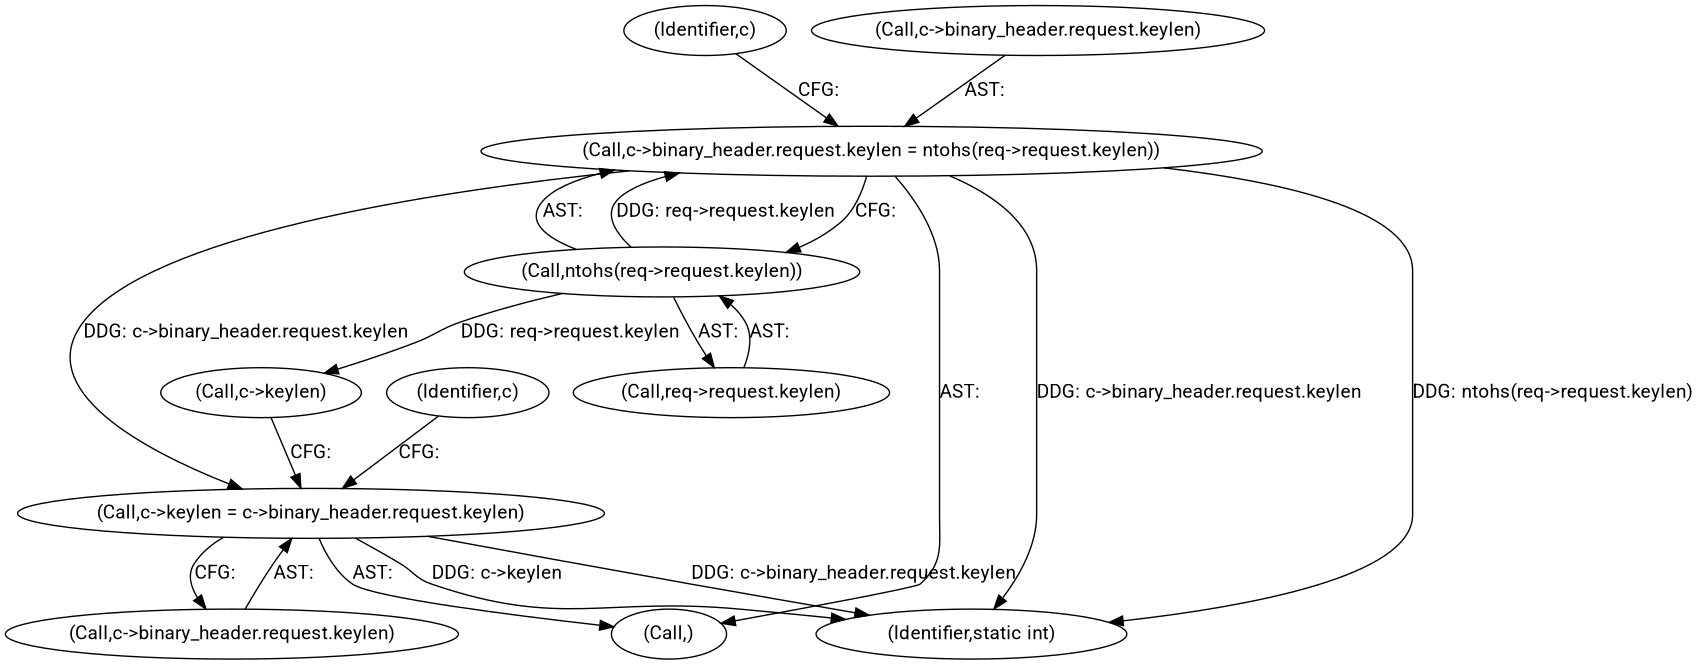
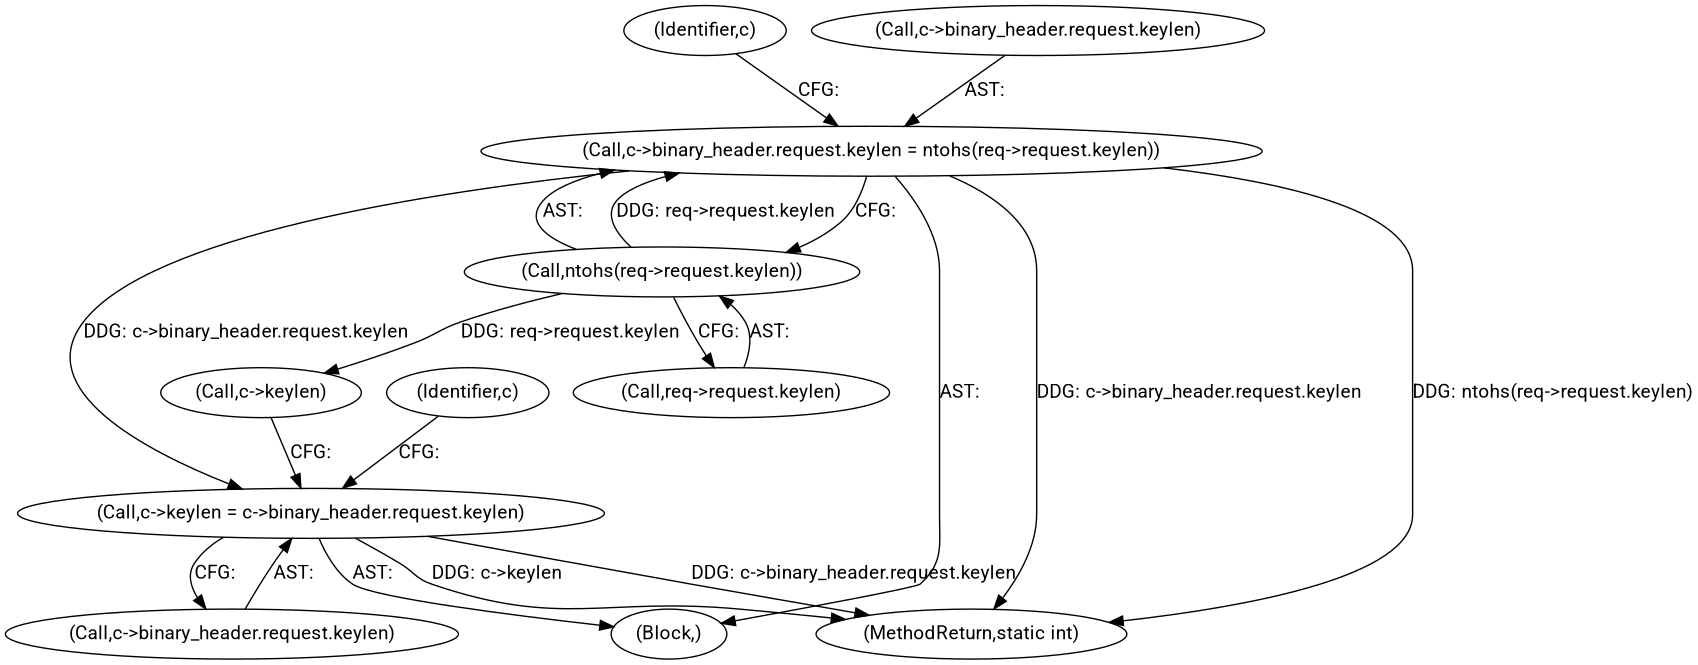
(722, 332) -> (722, 332)
(669, 634) -> (669, 634)
(971, 634) -> (971, 634)
